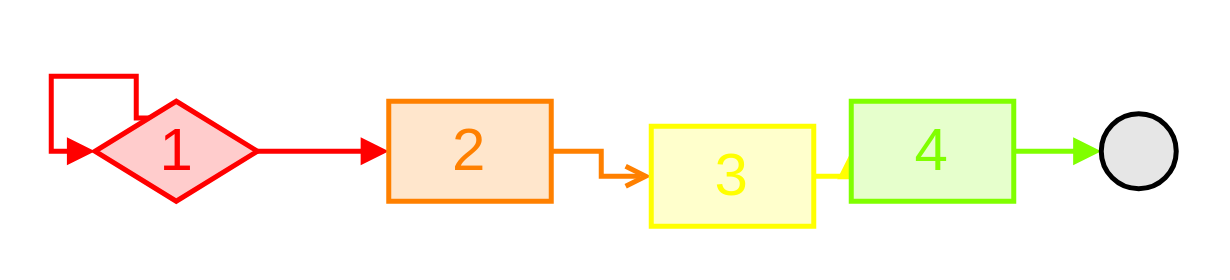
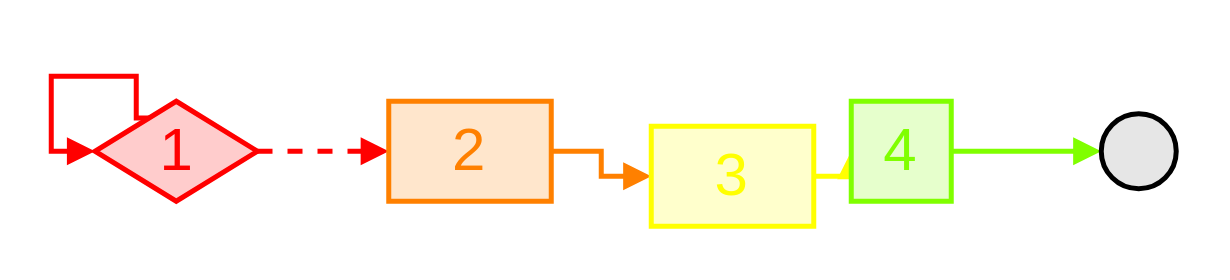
(279, 151) -> (279, 151)
(933, 151) -> (901, 151)
(629, 176) -> (623, 176)
